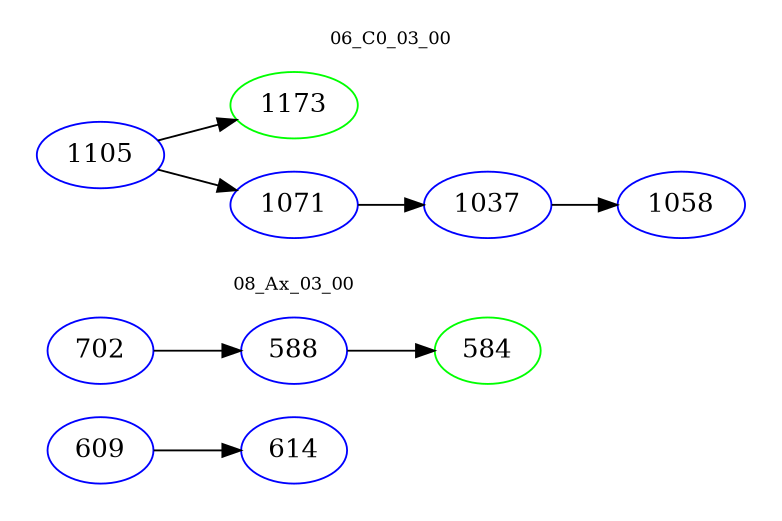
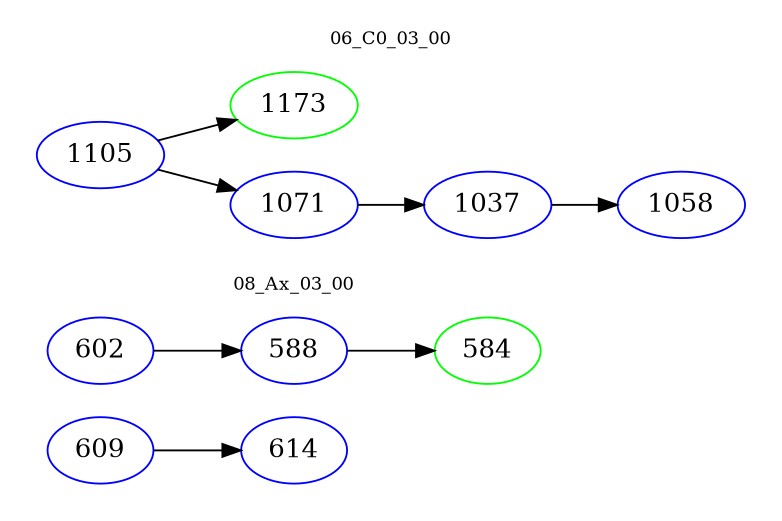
(101, 351) -> (101, 351)
